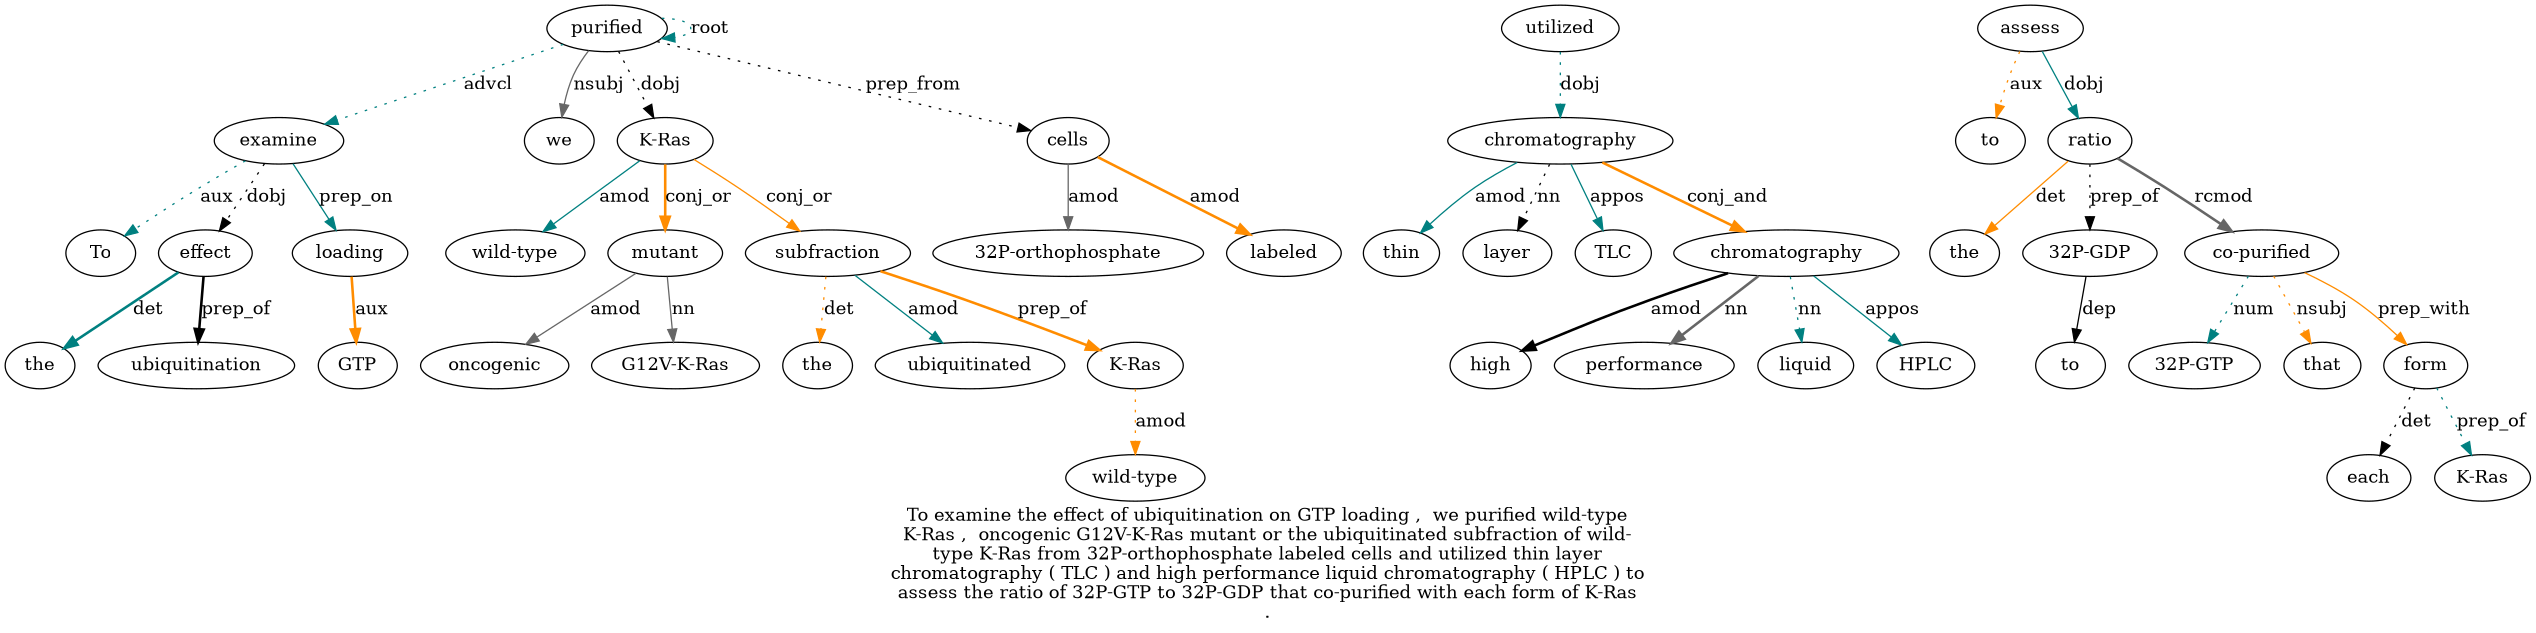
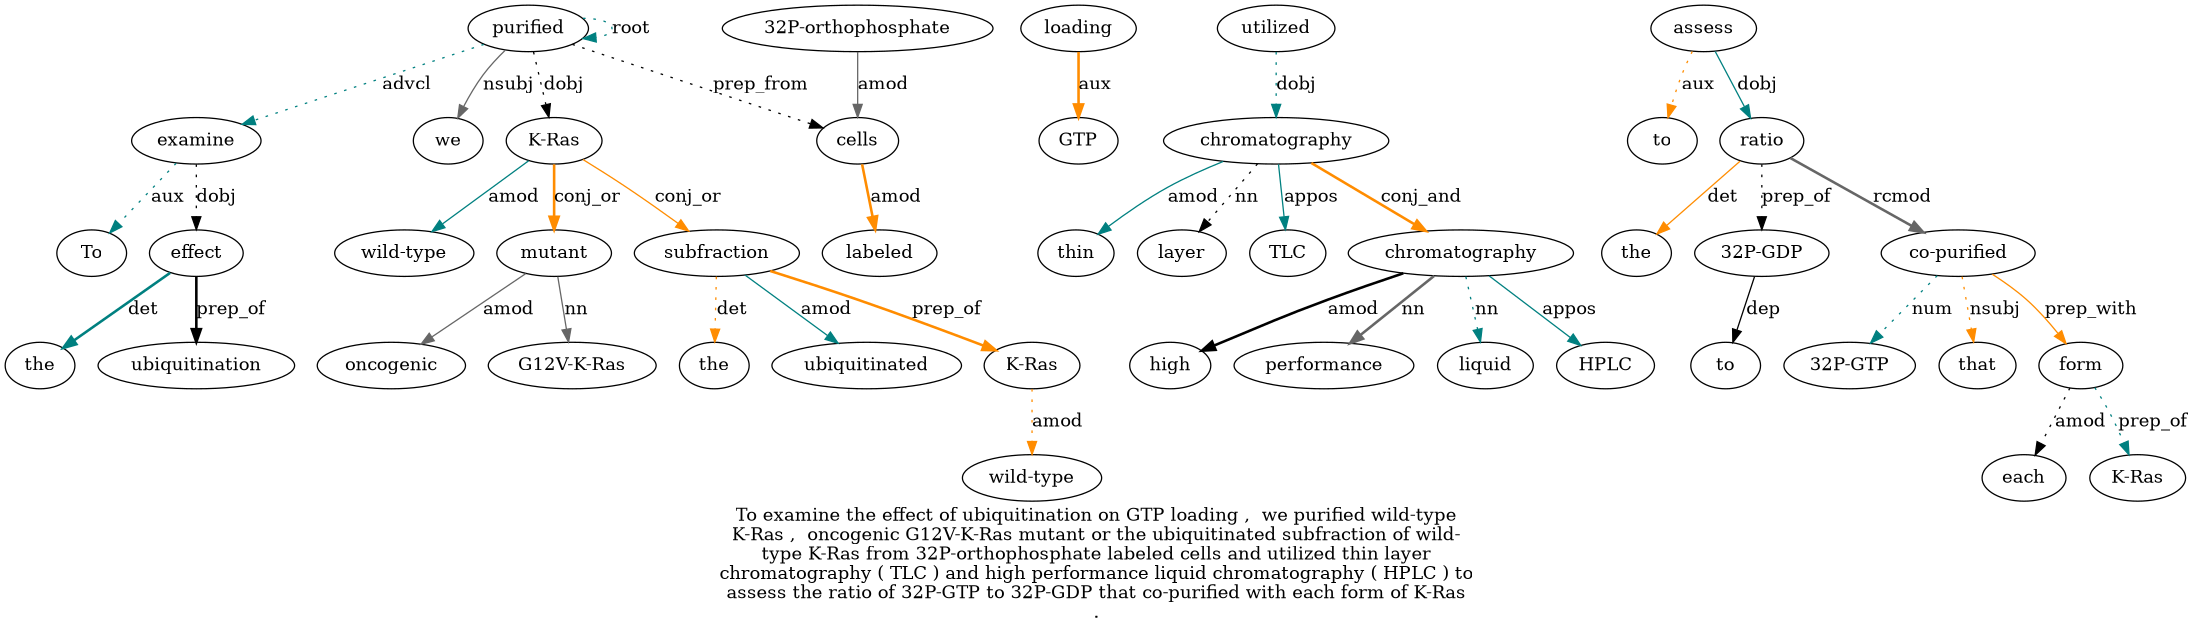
(1068, 190) -> (858, 78)
(311, 191) -> none
(2417, 422) -> (2081, 422)
